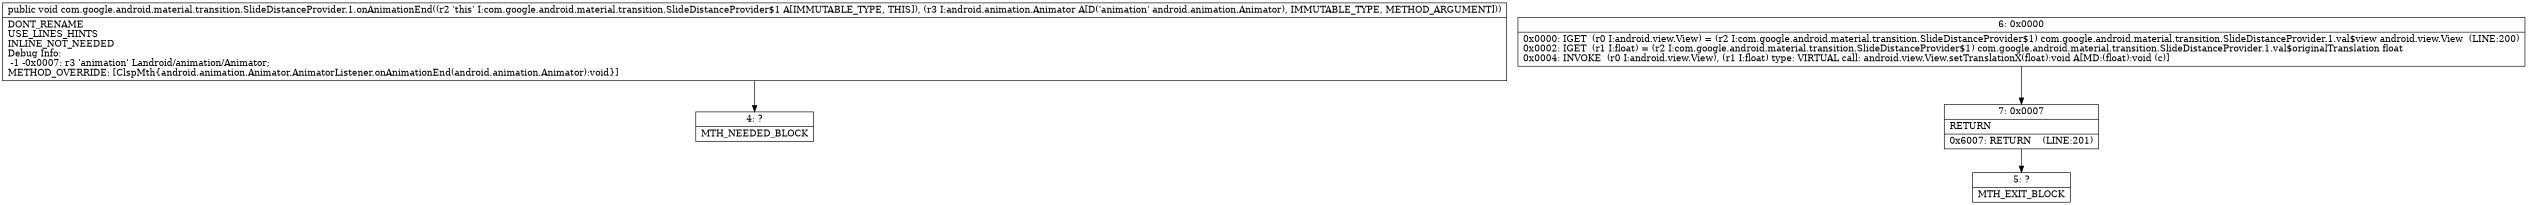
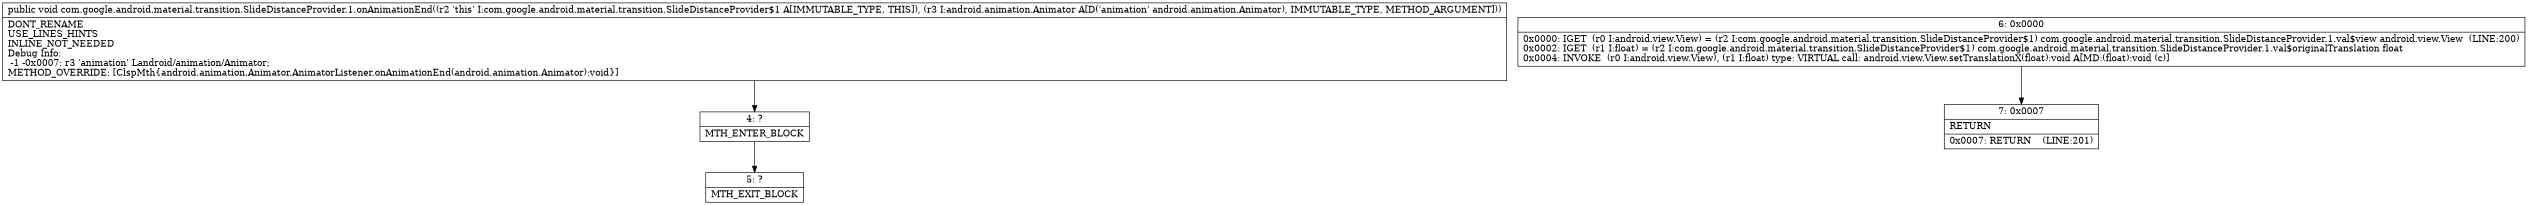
(755, 134) -> (755, 134)
(2021, 141) -> (2021, 141)
(2021, 158) -> (755, 154)
